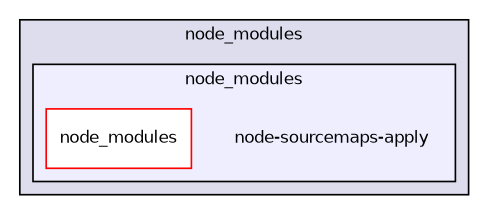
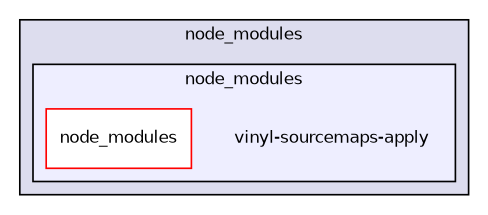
(332, 139) -> (332, 139)
